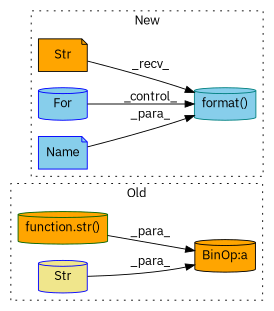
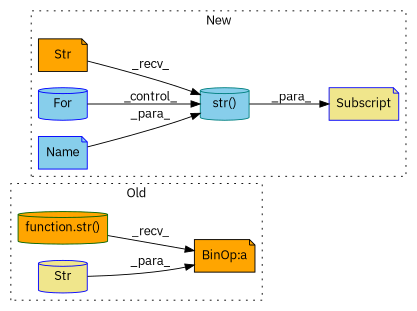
(225, 104) -> (225, 104)
none -> (364, 104)
(151, 232) -> (151, 232)
(225, 256) -> (225, 256)
